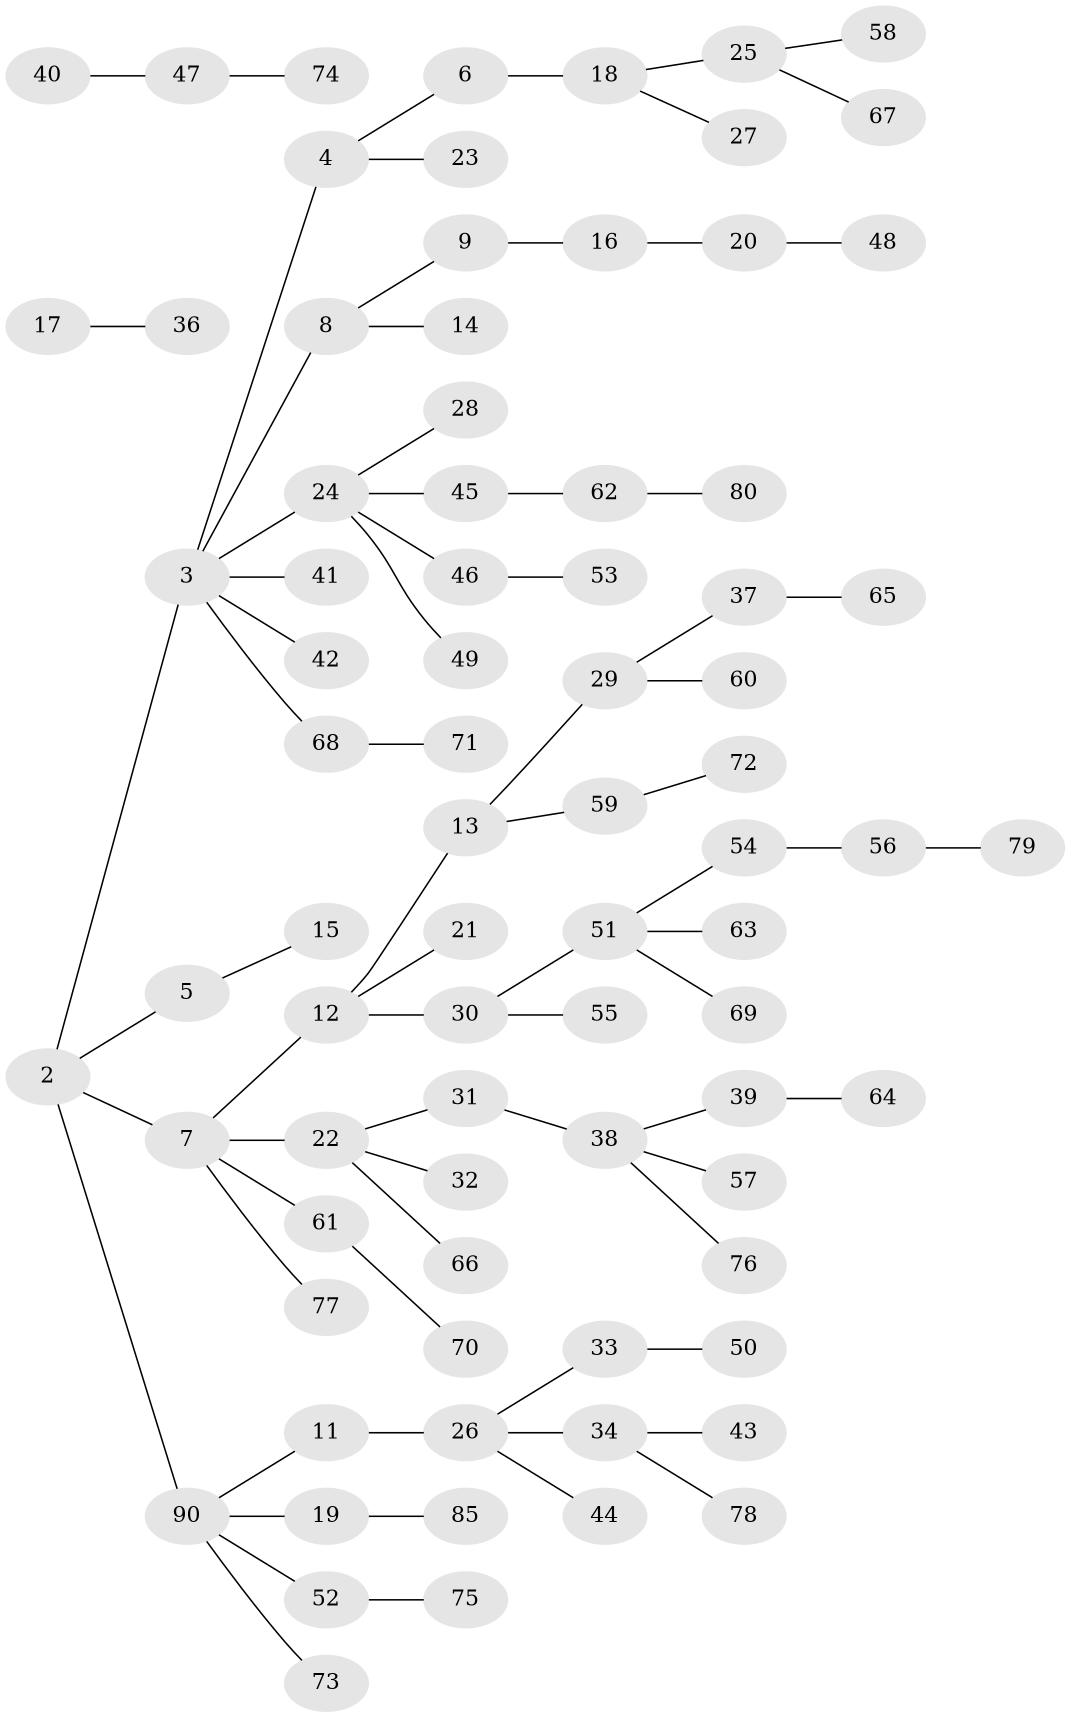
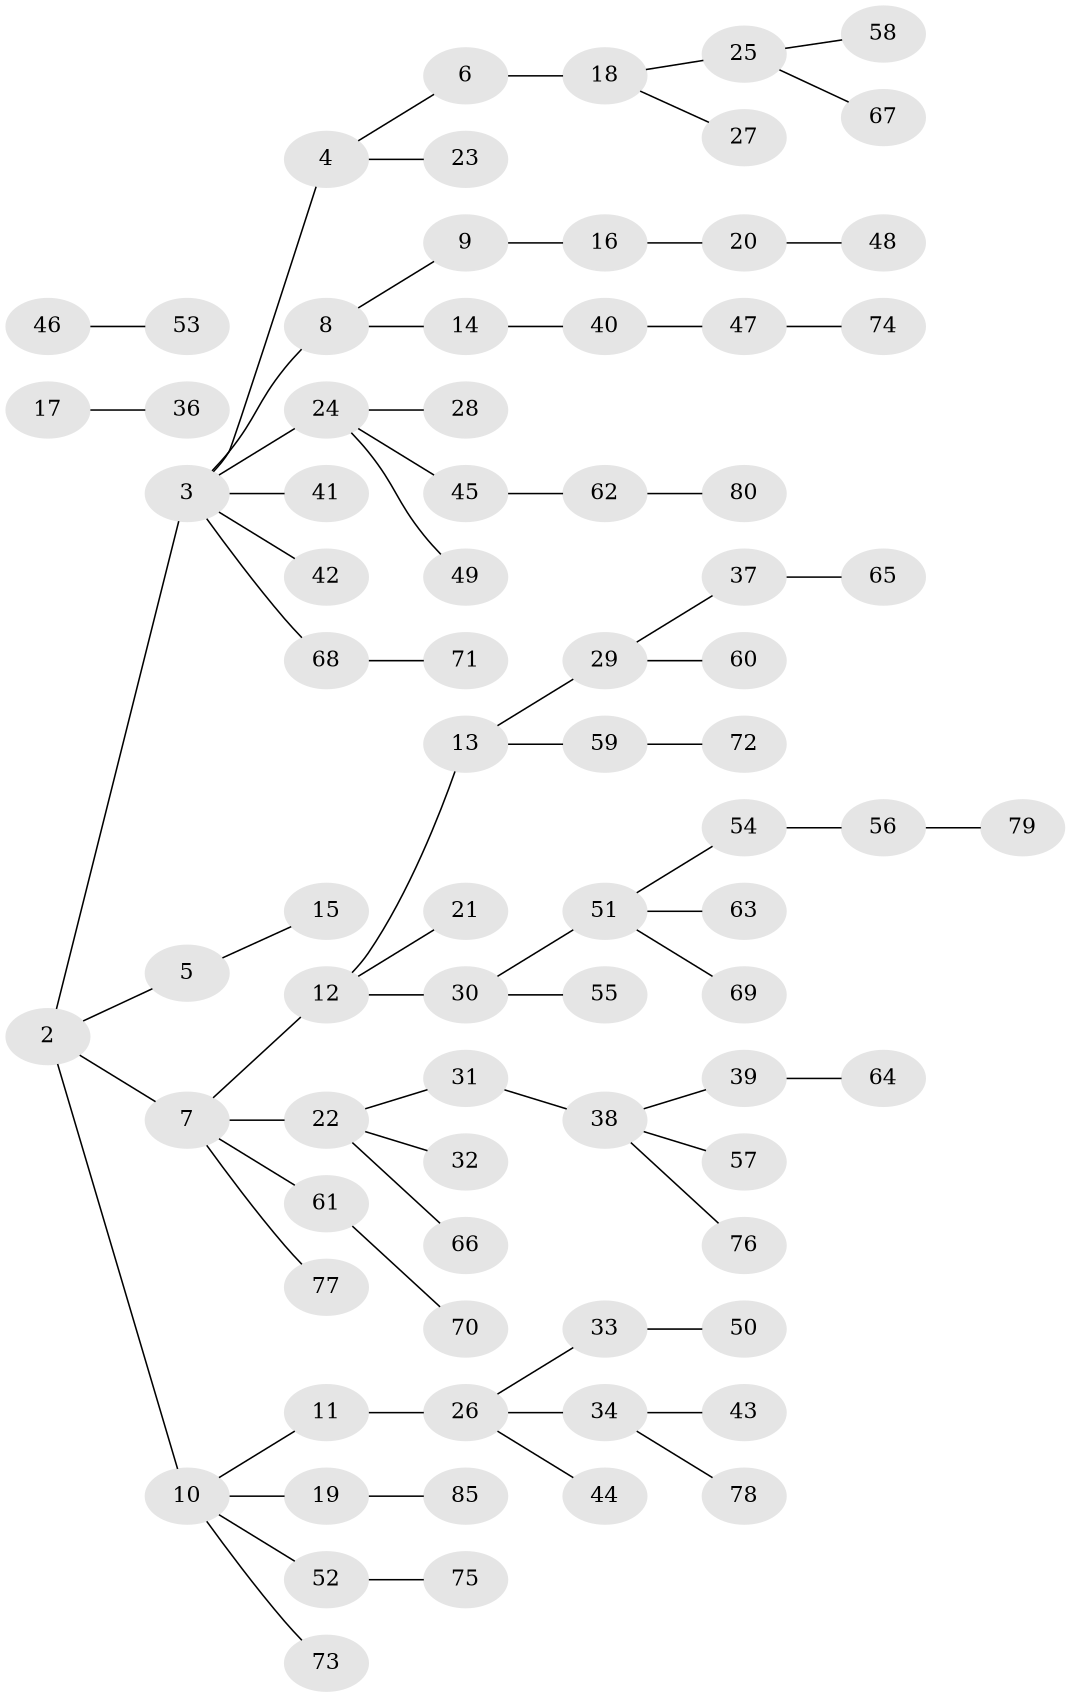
none -> (536, 326)
(396, 535) -> none
(187, 1516) -> (187, 1496)
